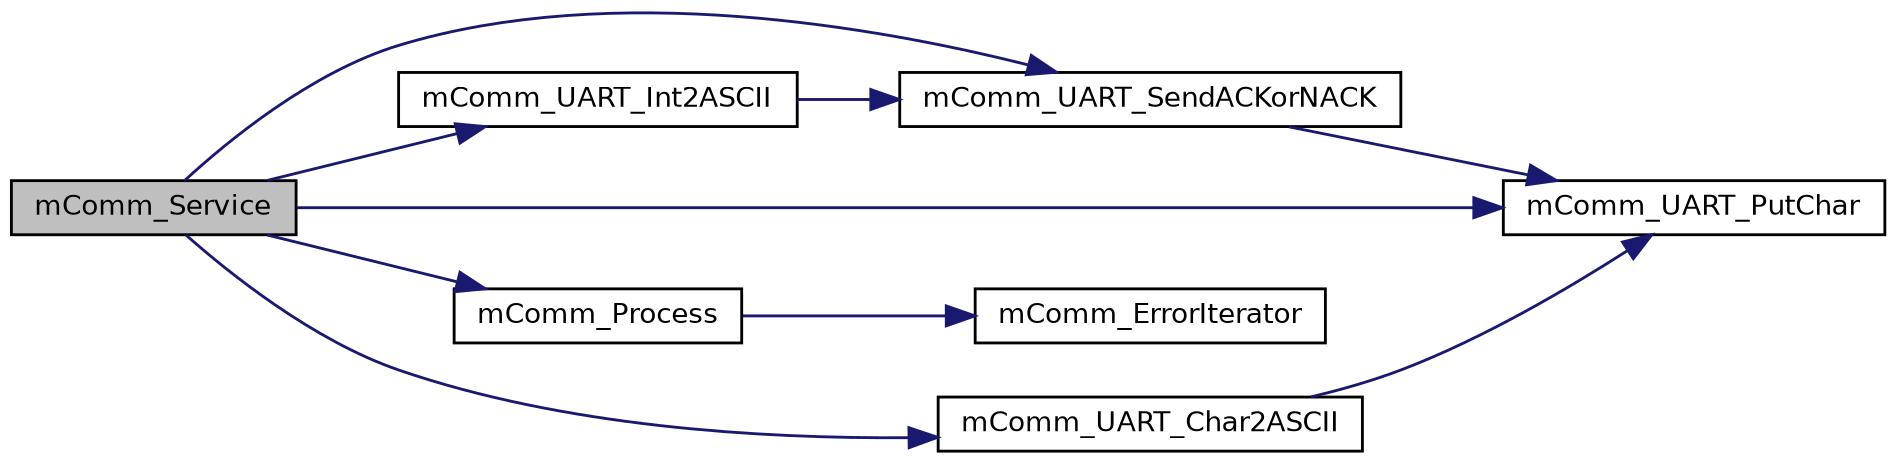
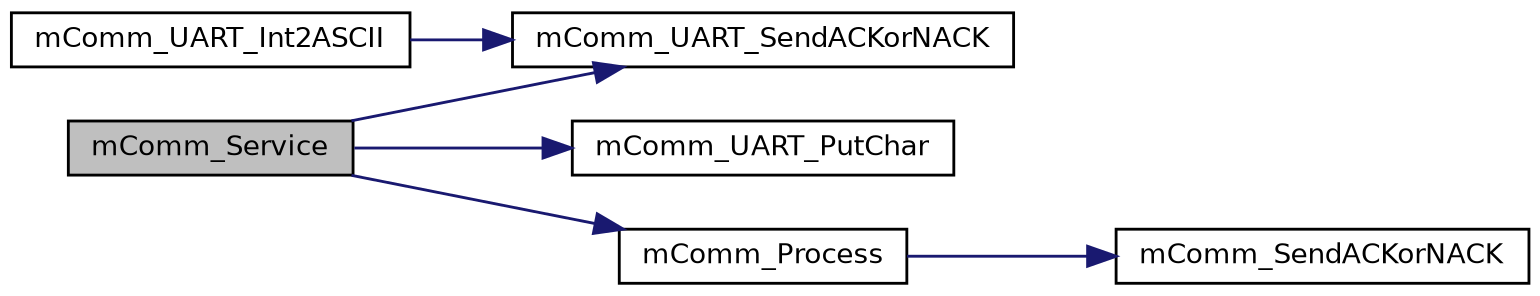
(1408, 151) -> none
(362, 157) -> none
(1150, 316) -> (1323, 256)
(1150, 424) -> none
